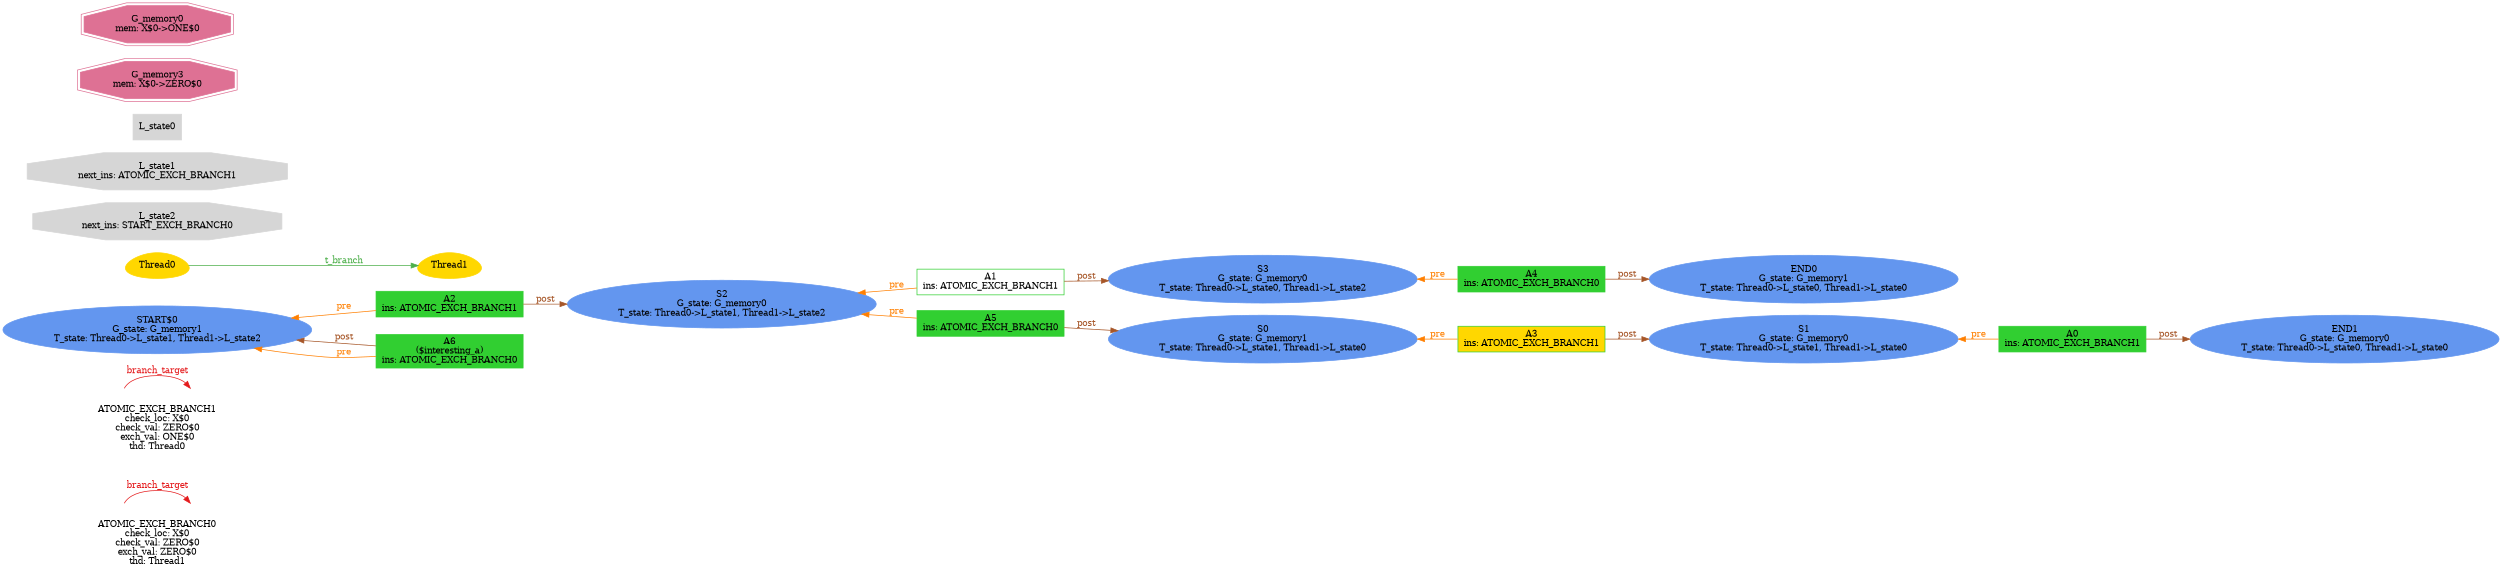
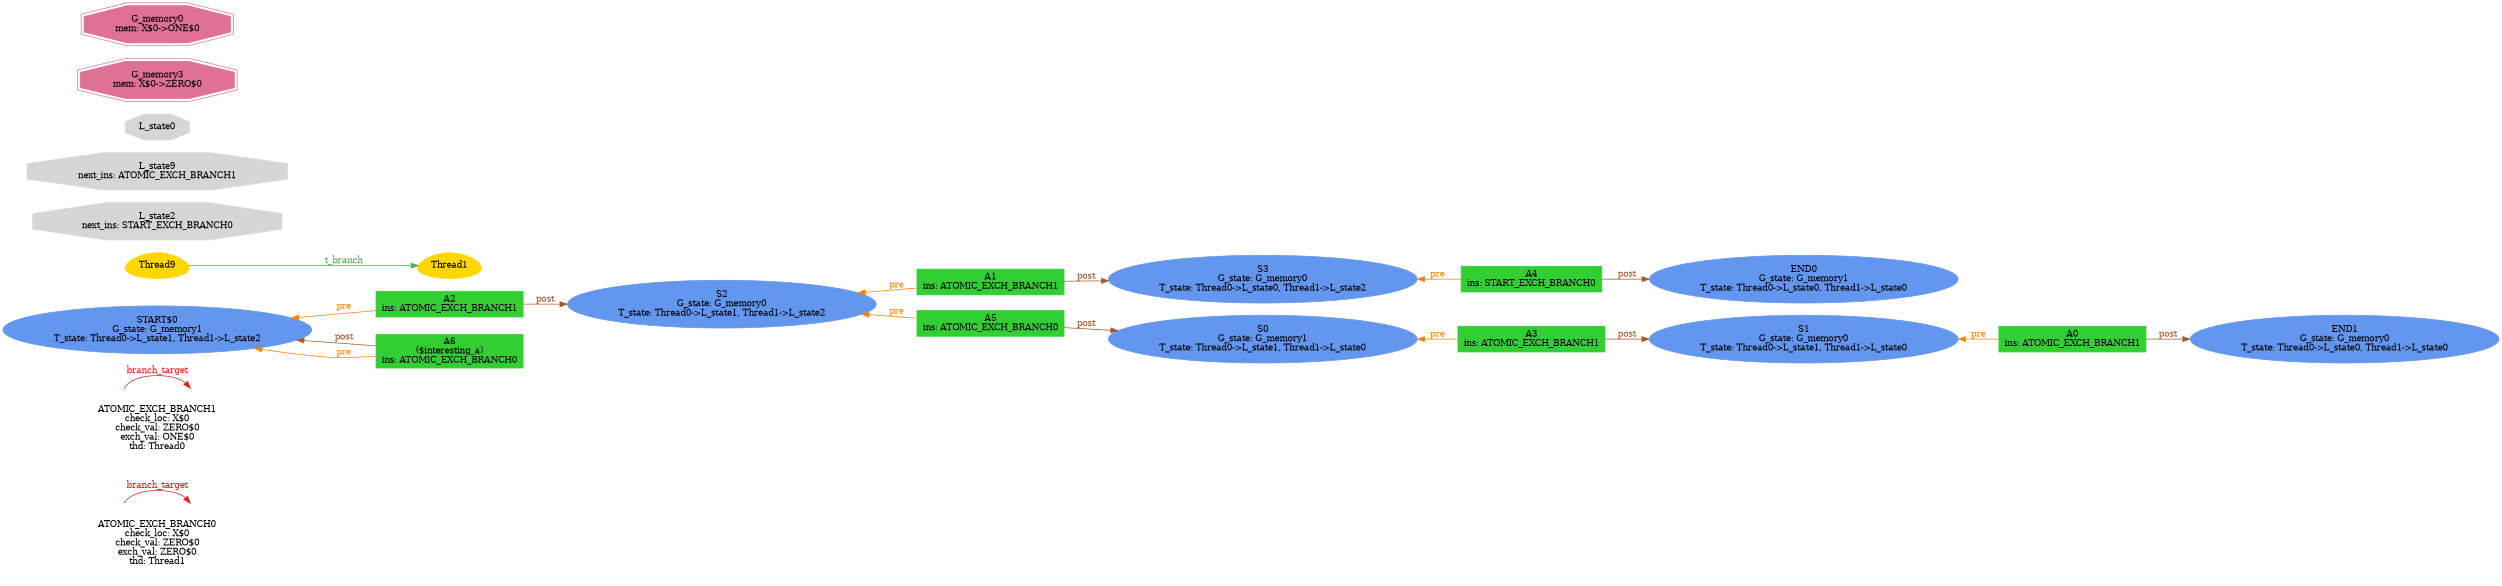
(157, 127) -> (157, 127)
(157, 171) -> (157, 171)
(157, 266) -> (157, 266)
(1531, 279) -> (1531, 279)
(991, 282) -> (991, 282)
(1531, 339) -> (1531, 339)
